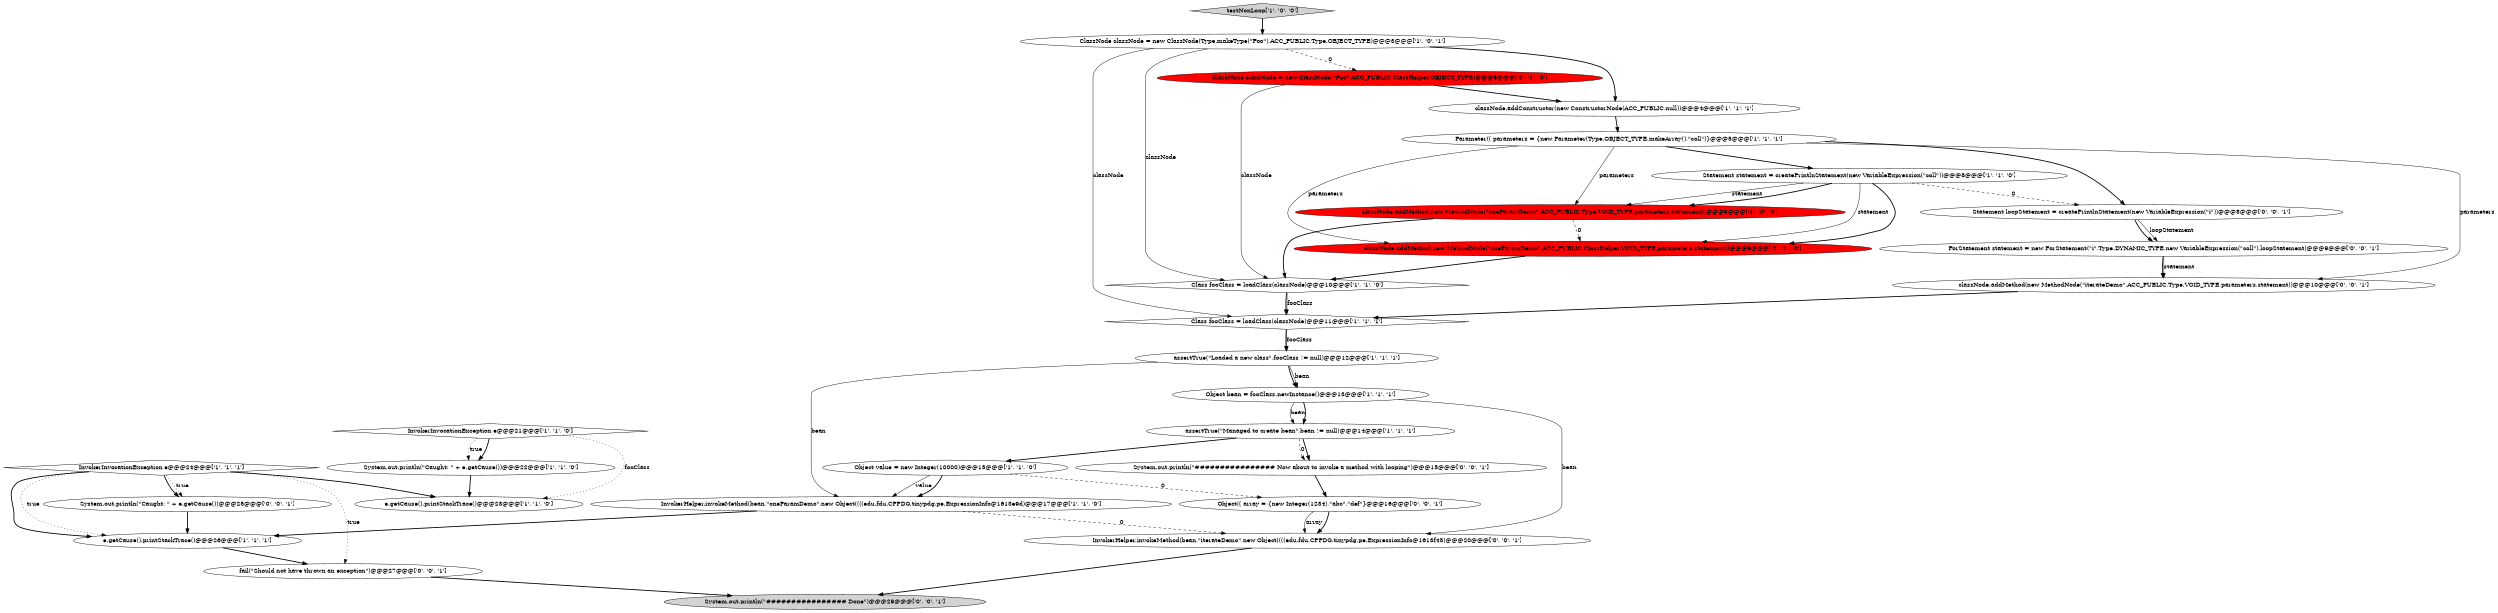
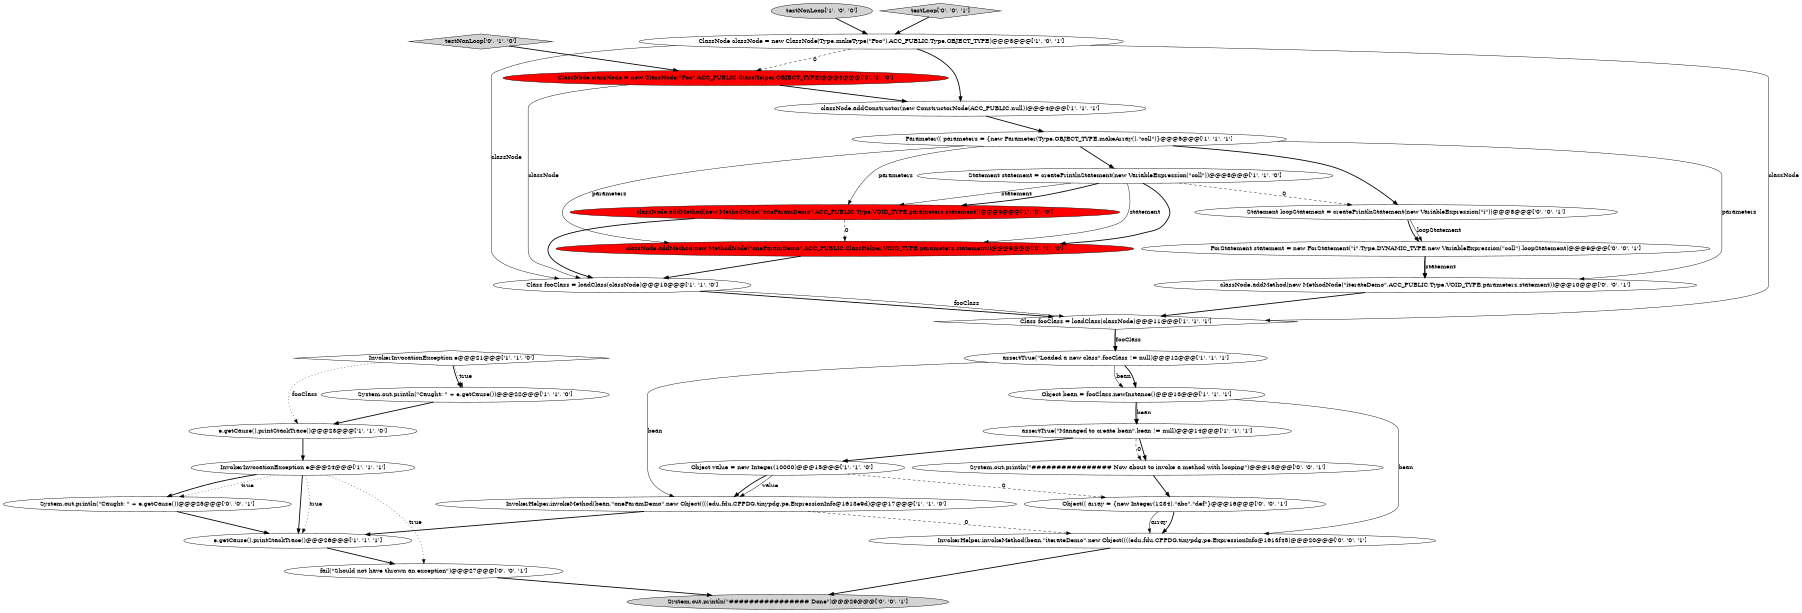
none -> (940, 11)
(1262, 11) -> (822, 11)
none -> (481, 42)
(1287, 285) -> (622, 285)
(161, 468) -> (303, 468)
(331, 481) -> (303, 447)
